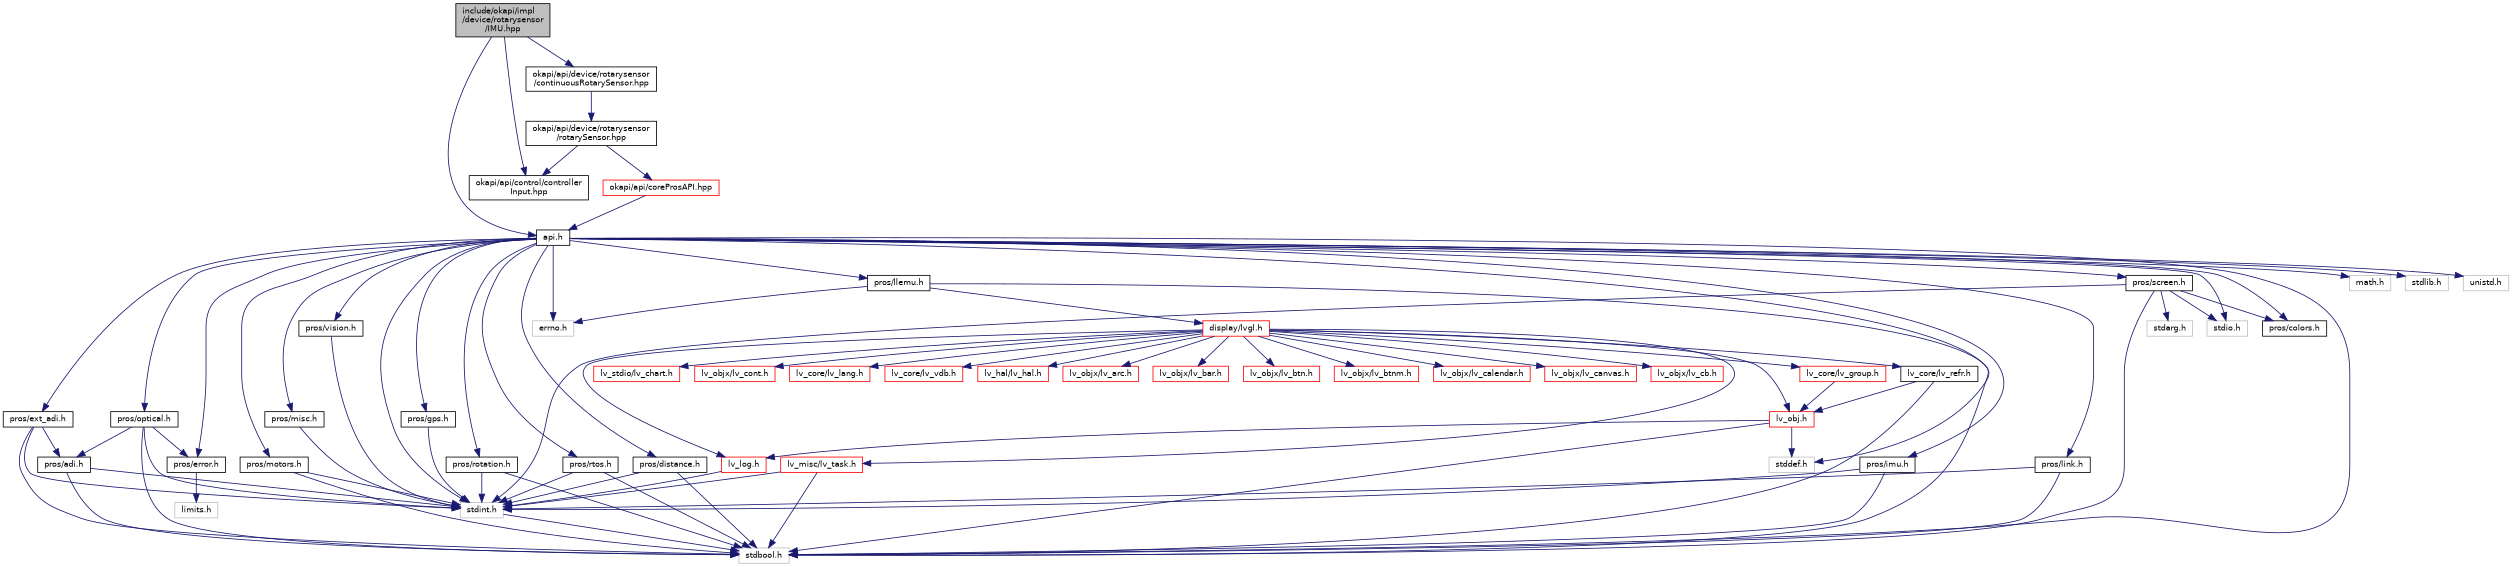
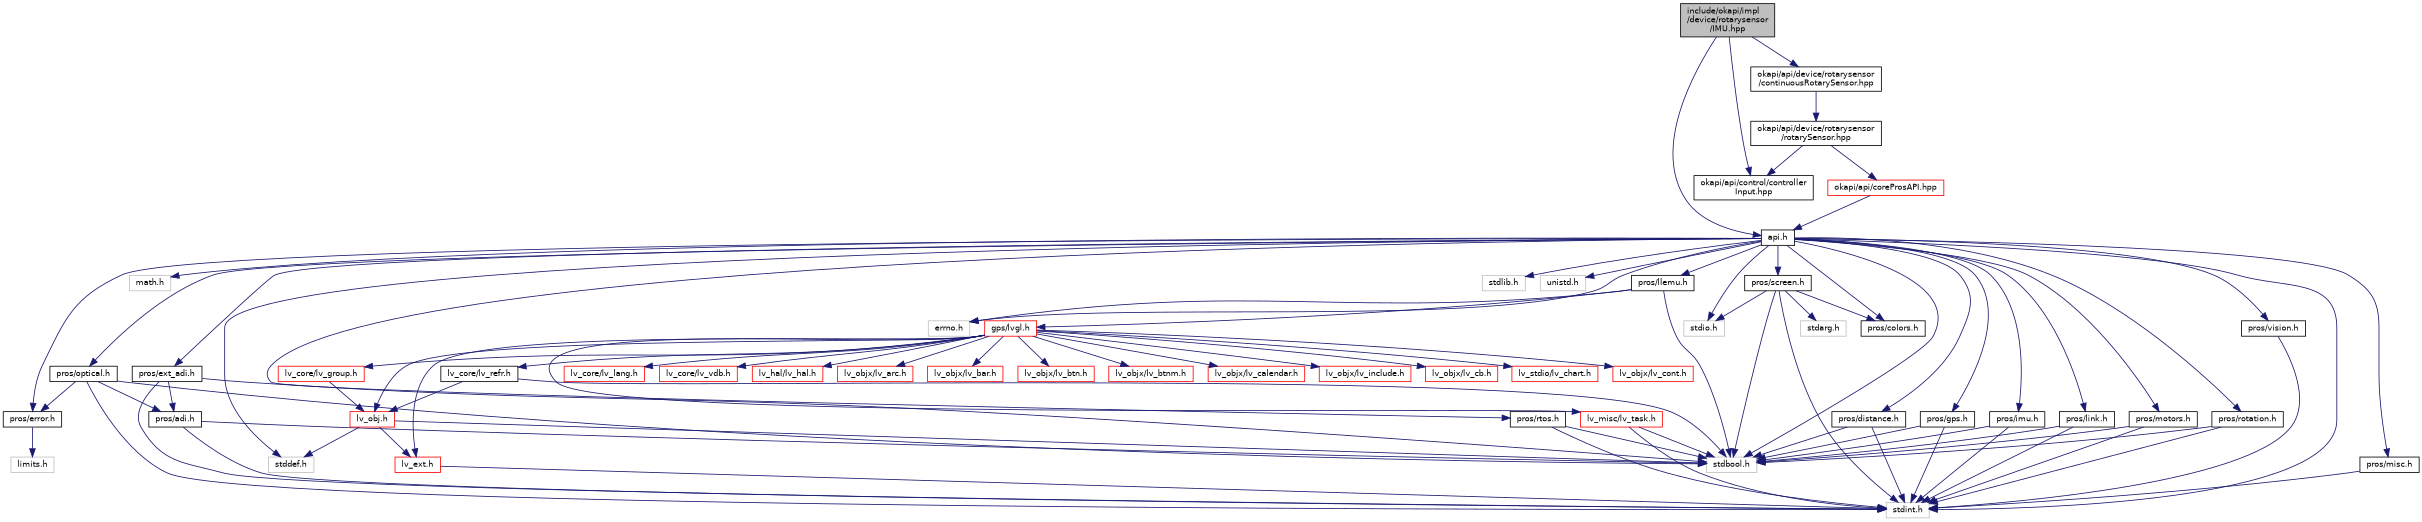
(1236, 328) -> (1011, 328)
(1591, 374) -> (1365, 374)
(744, 465) -> (418, 465)
(617, 532) -> (1843, 442)
